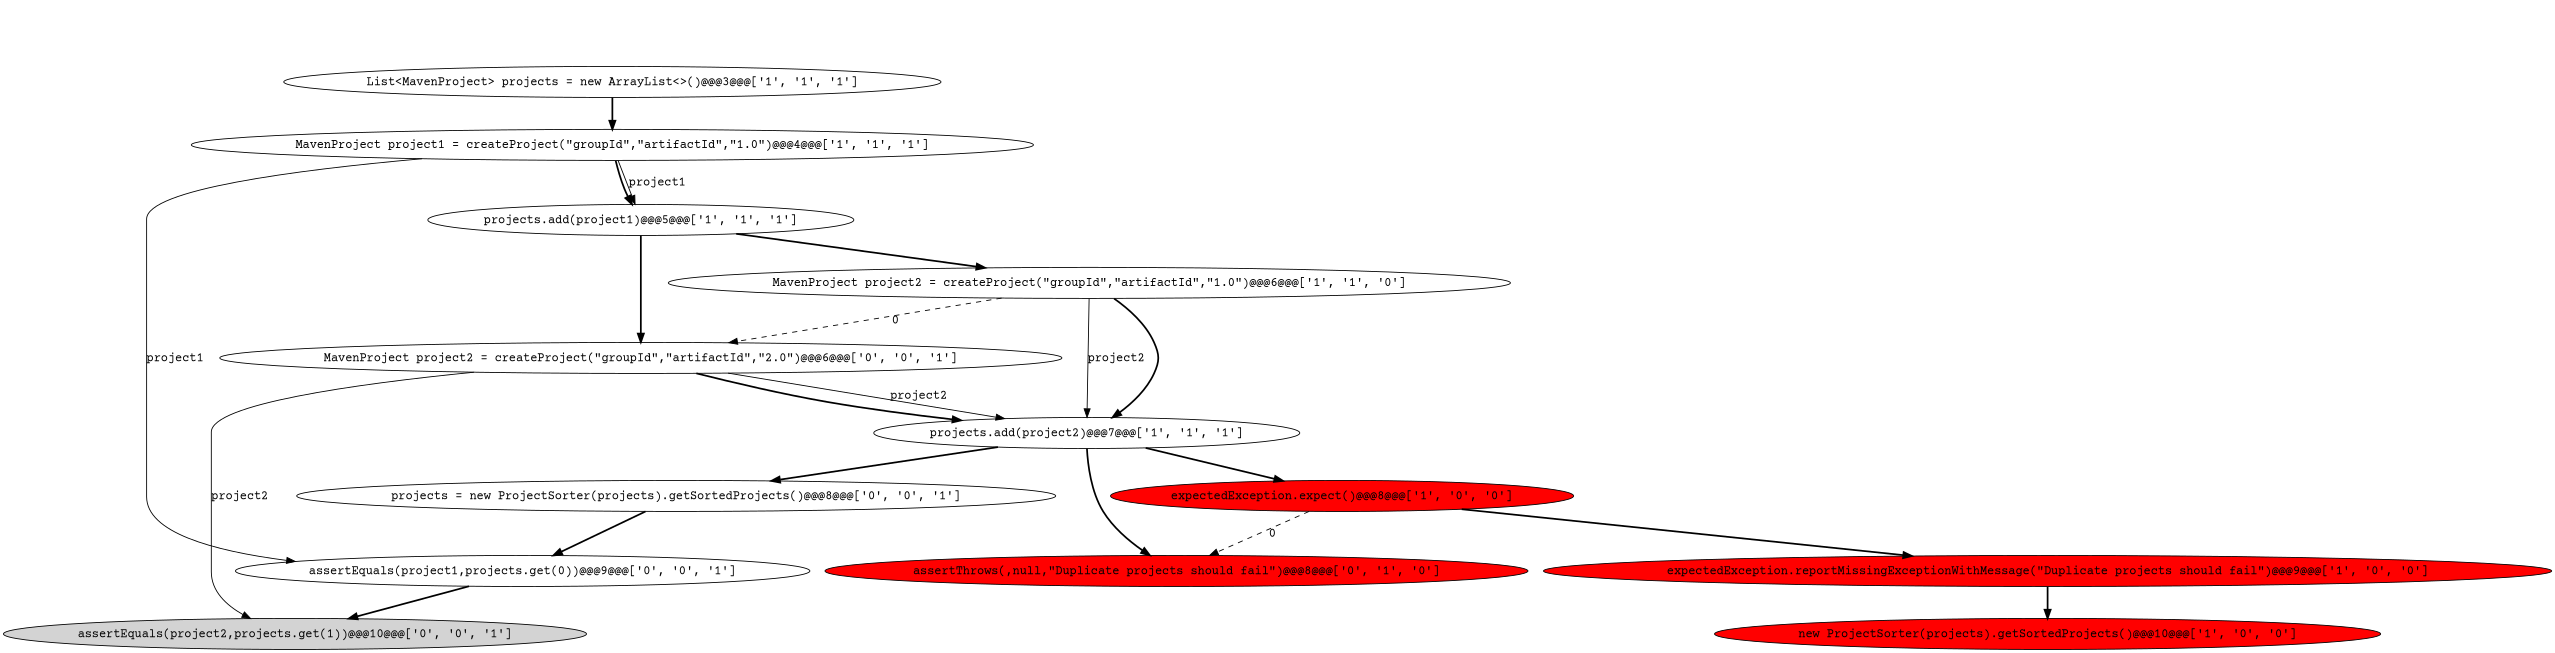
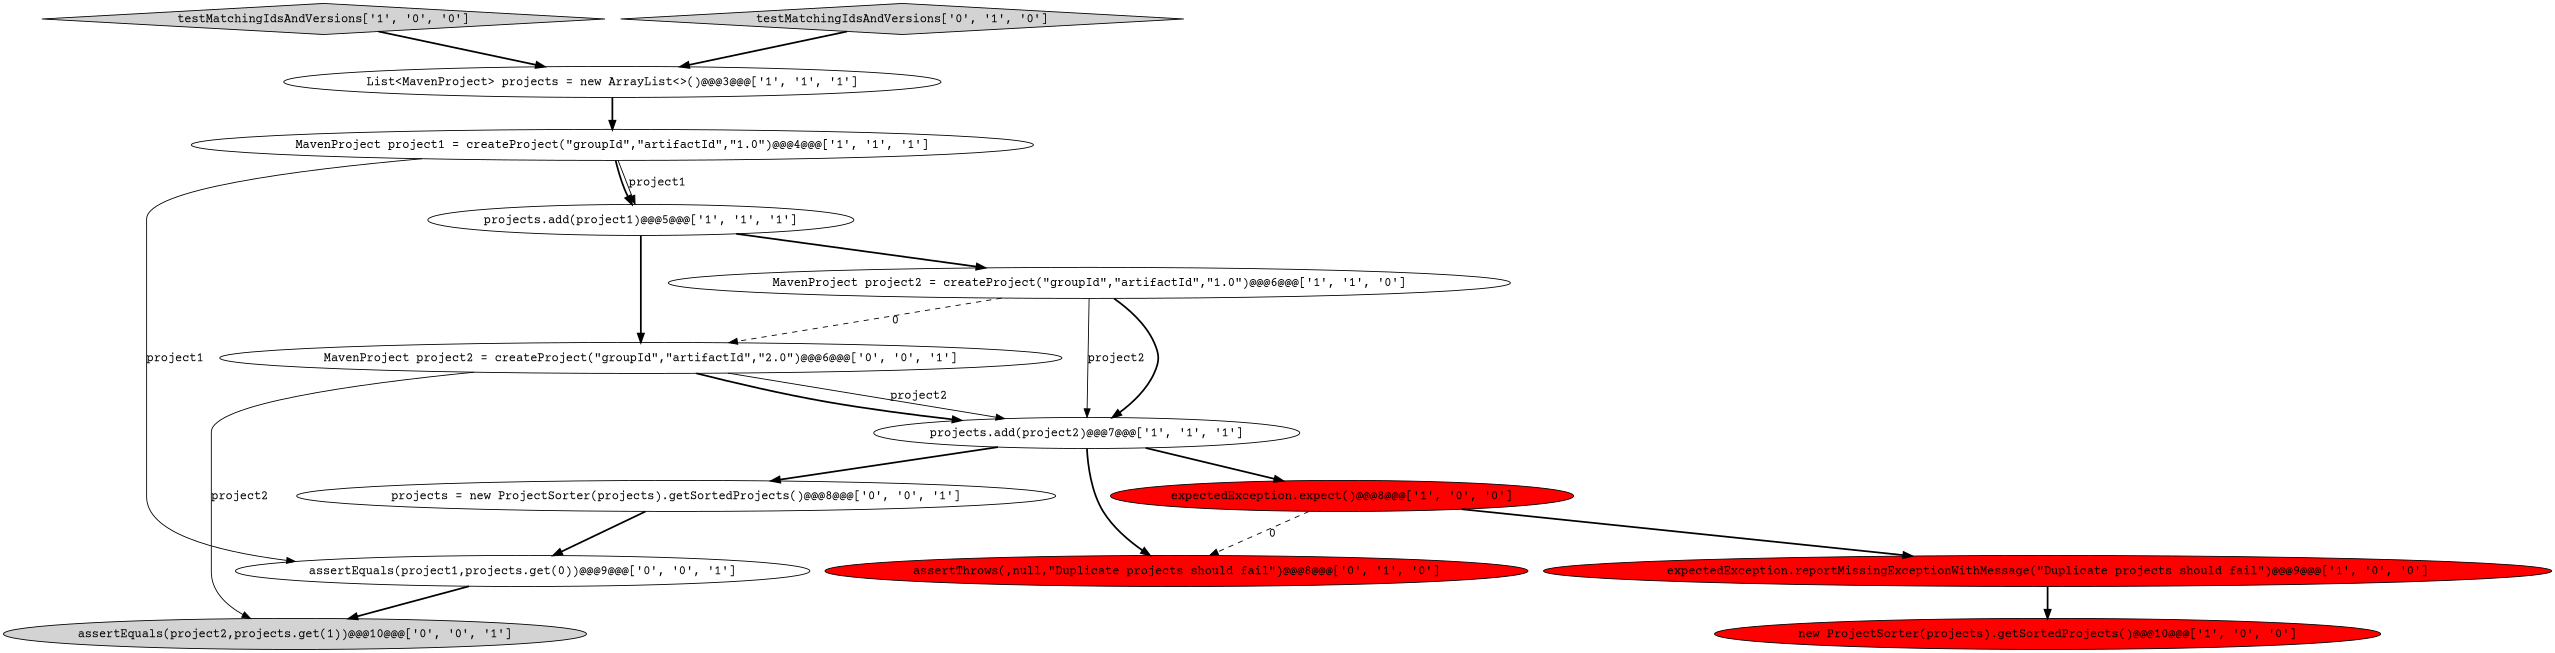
none -> (323, 19)
none -> (902, 19)
